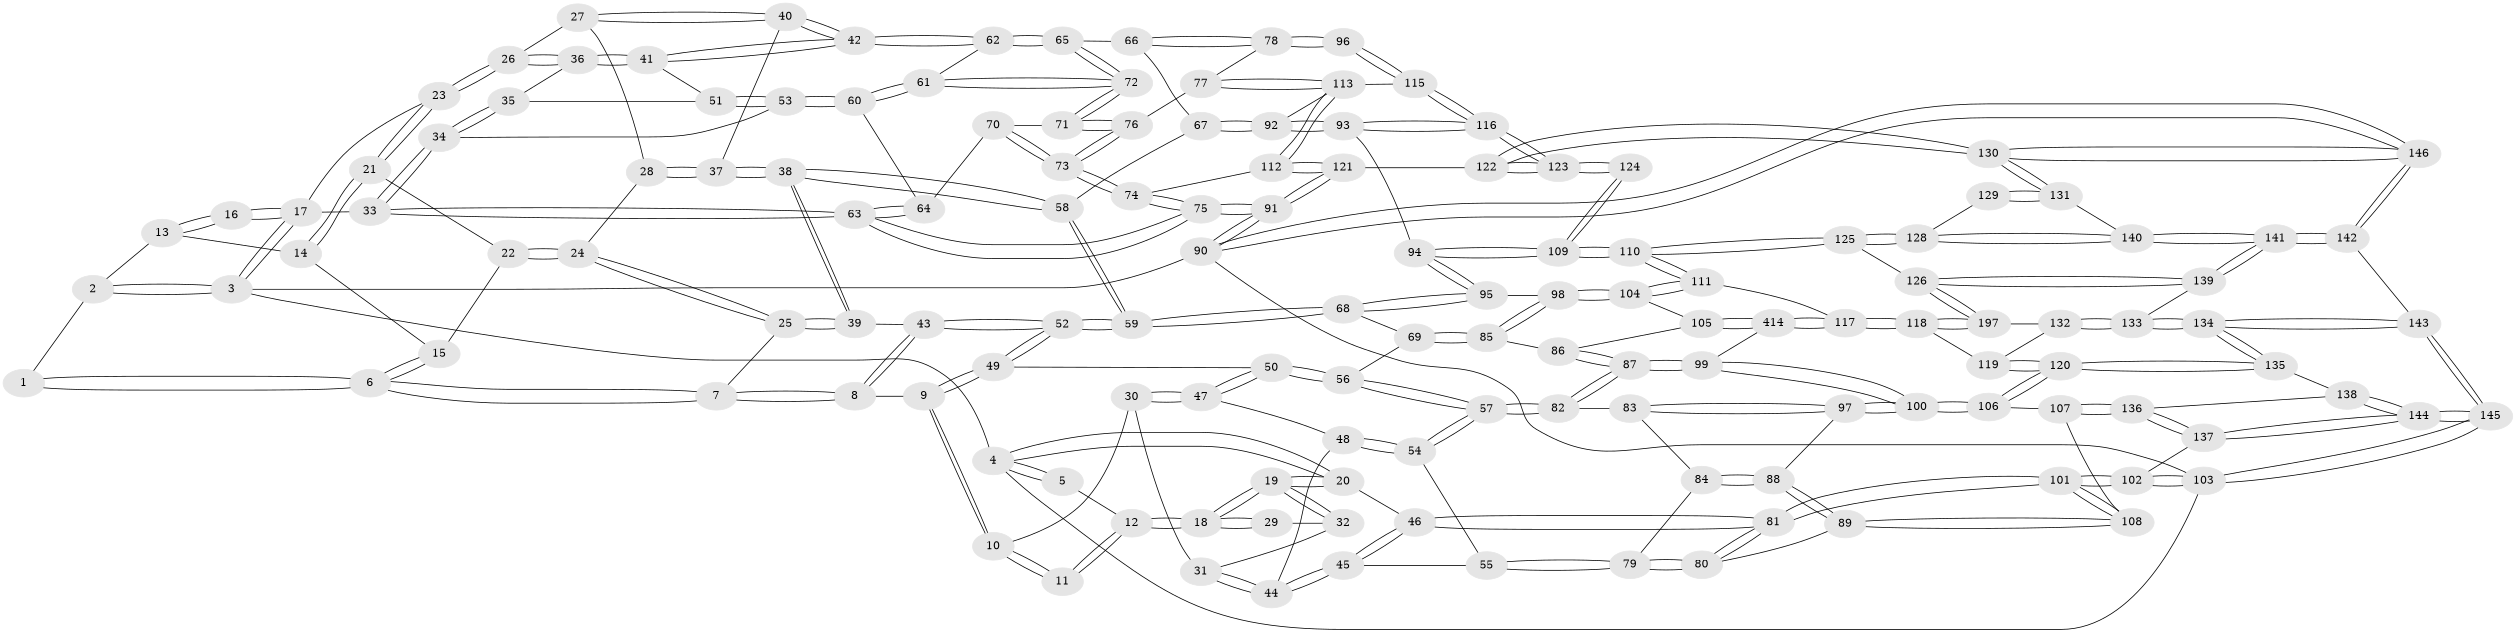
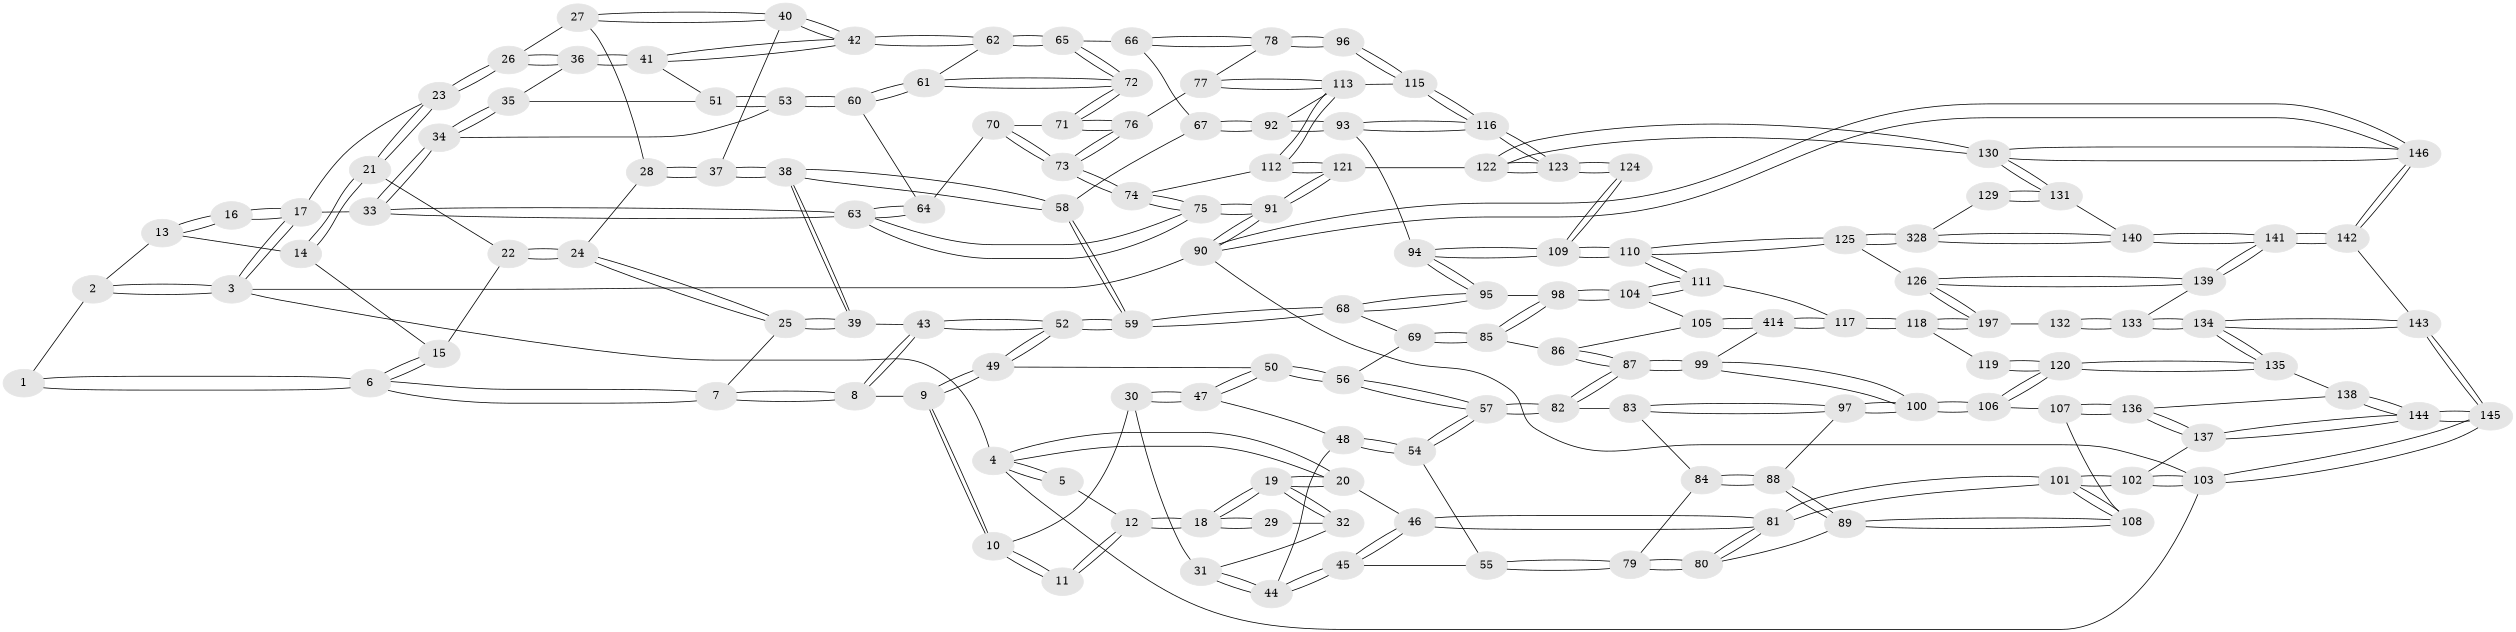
(1917, 239) -> (1917, 239)
(2025, 345) -> none
